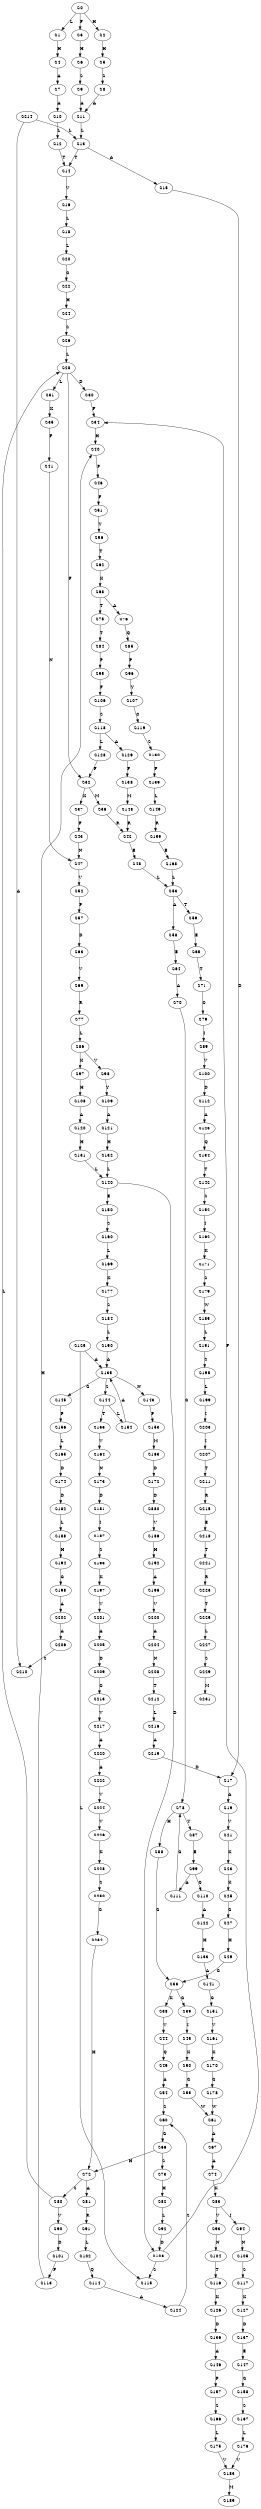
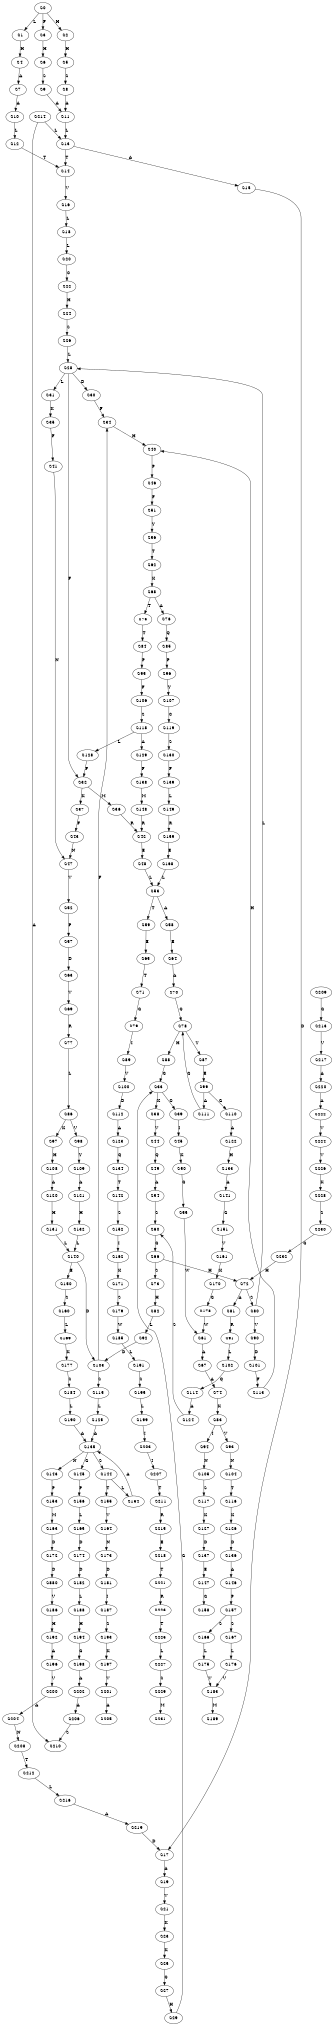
(99, 1657) -> none
(80, 1823) -> (98, 1405)
(243, 2404) -> (231, 1622)
